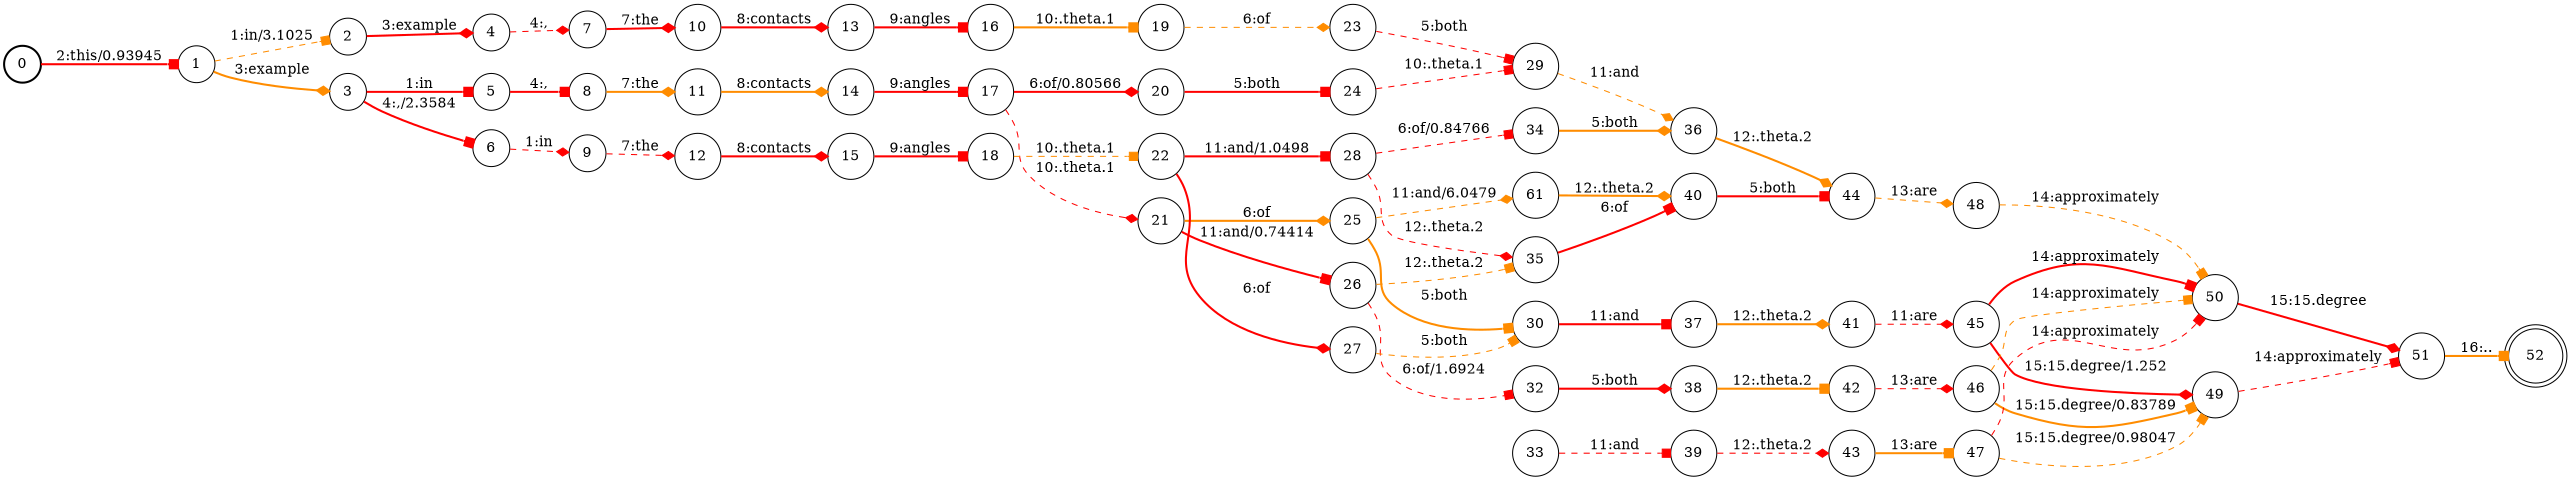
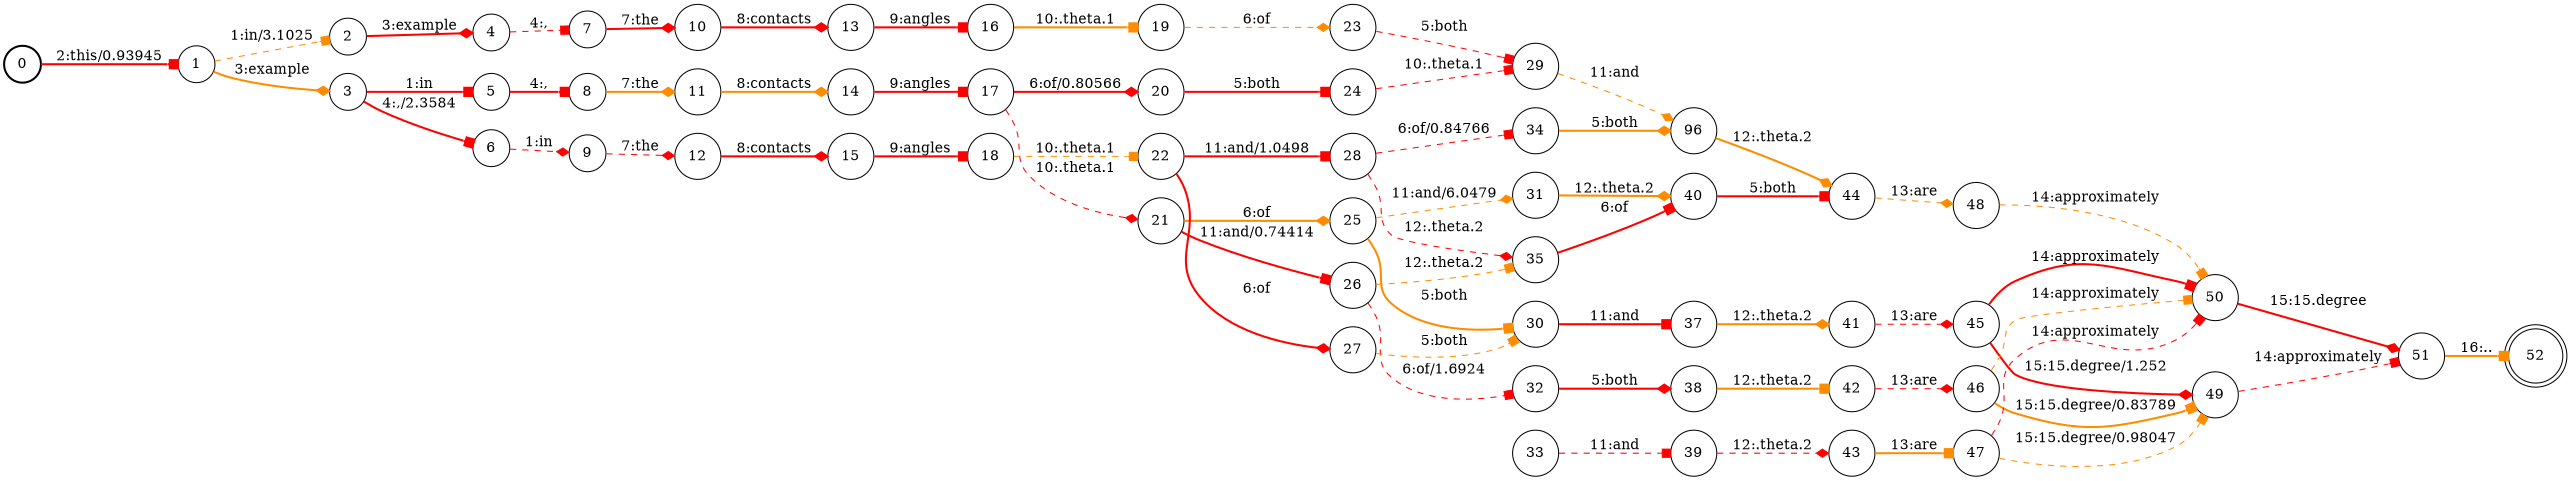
(534, 31) -> (534, 31)
(1694, 131) -> (1694, 131)
(1536, 195) -> (1536, 195)
(1914, 317) -> (1914, 317)
